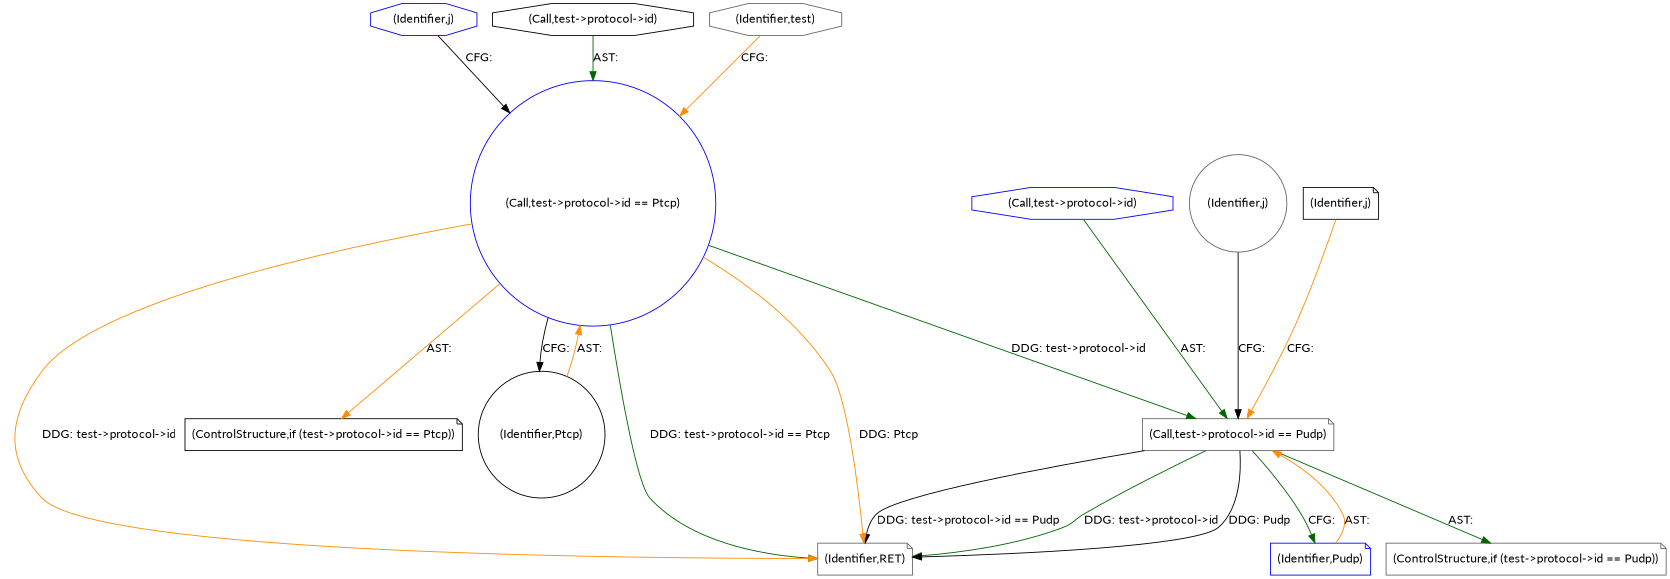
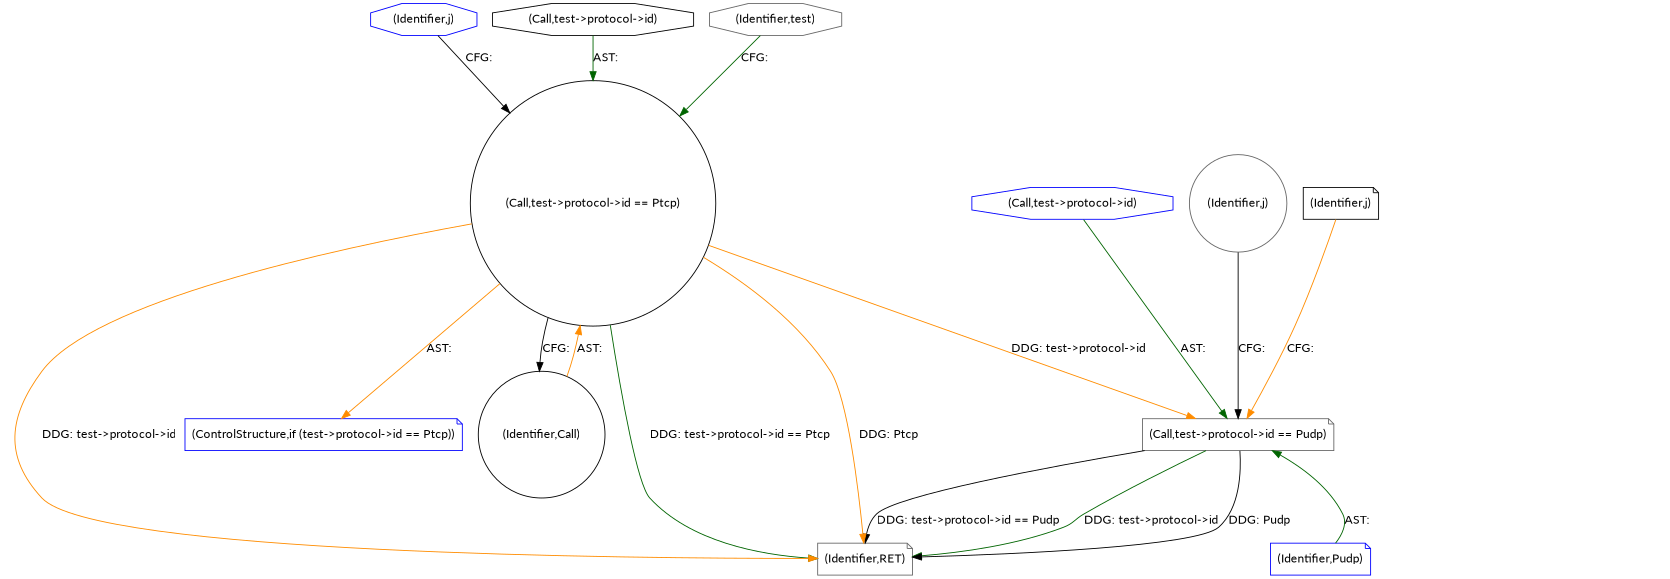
(723, 73) -> (723, 73)
(593, 203) -> (593, 203)
(948, 330) -> (948, 330)
(324, 435) -> (324, 435)
(542, 435) -> (542, 435)
(1285, 491) -> none
(1327, 491) -> (1327, 491)
(1526, 559) -> none
